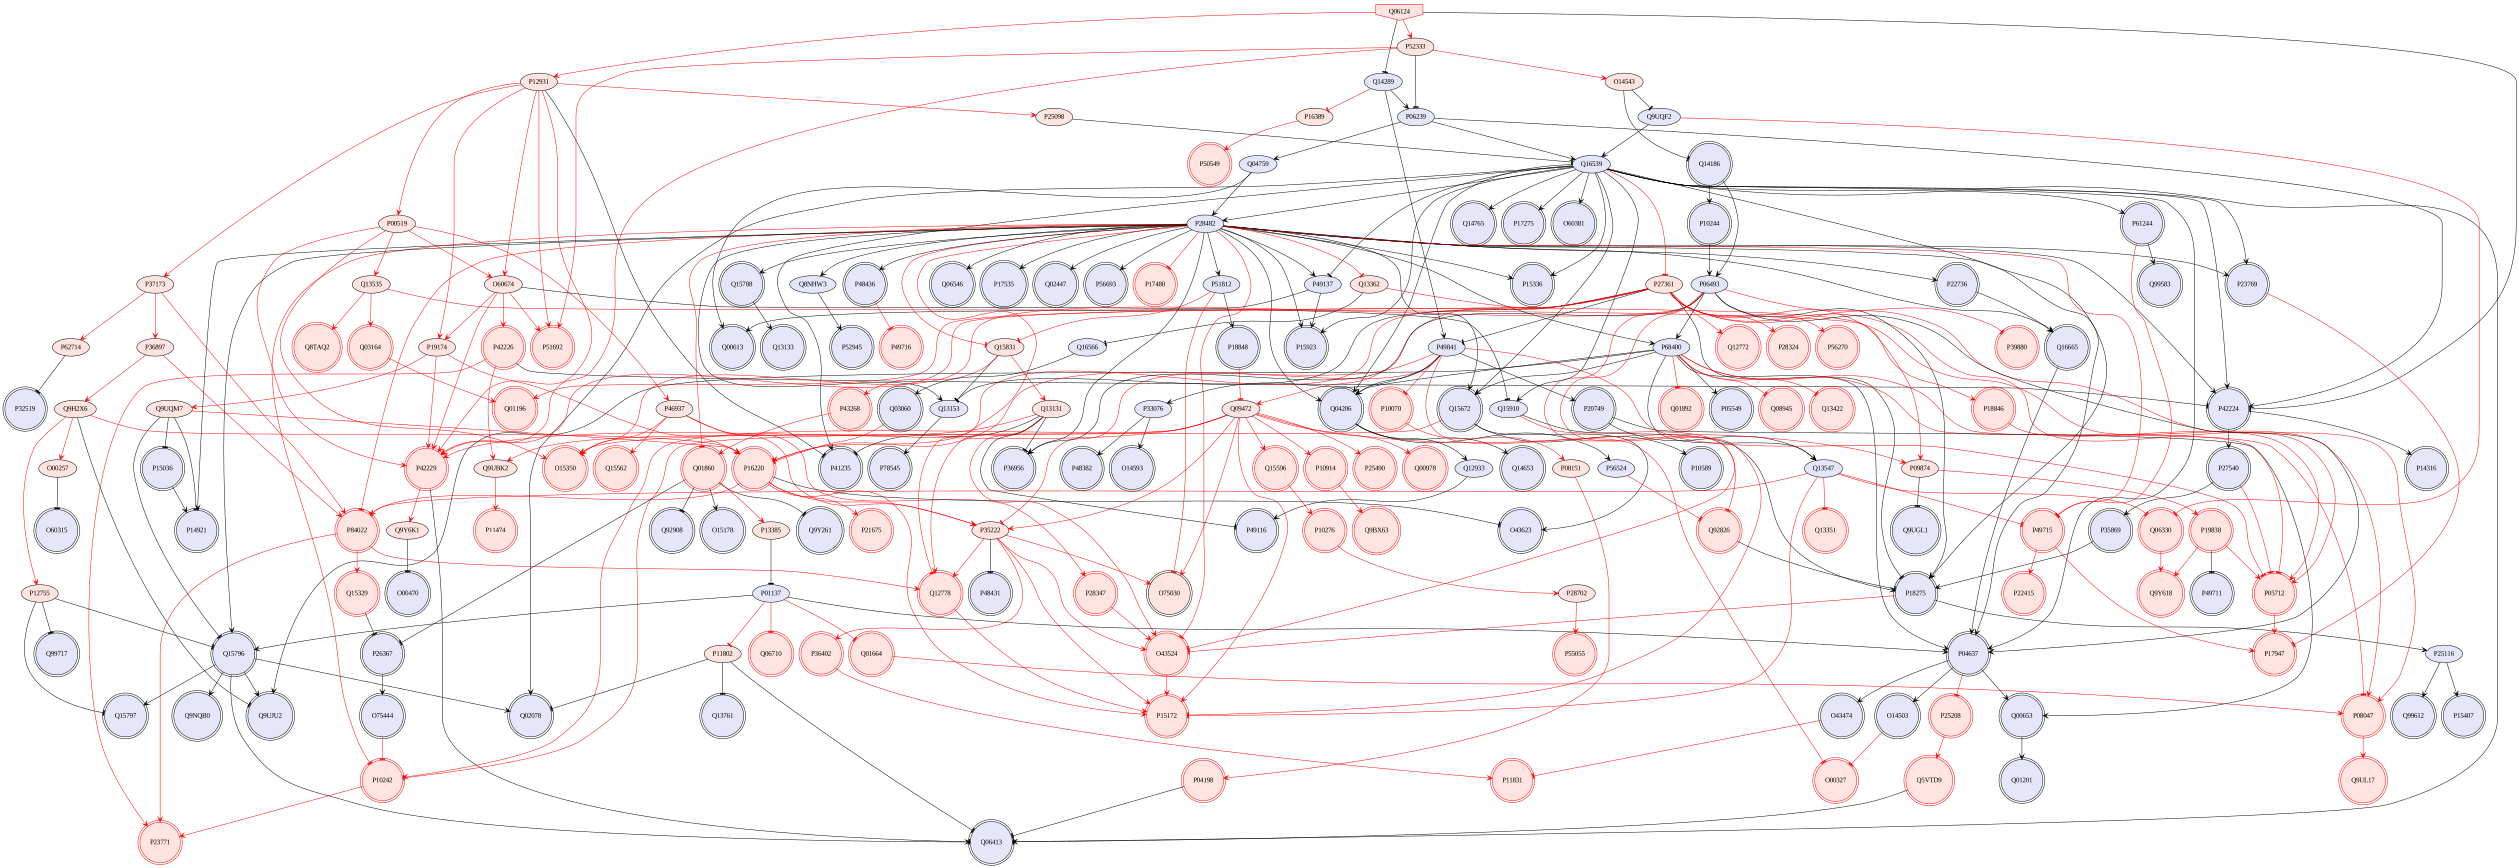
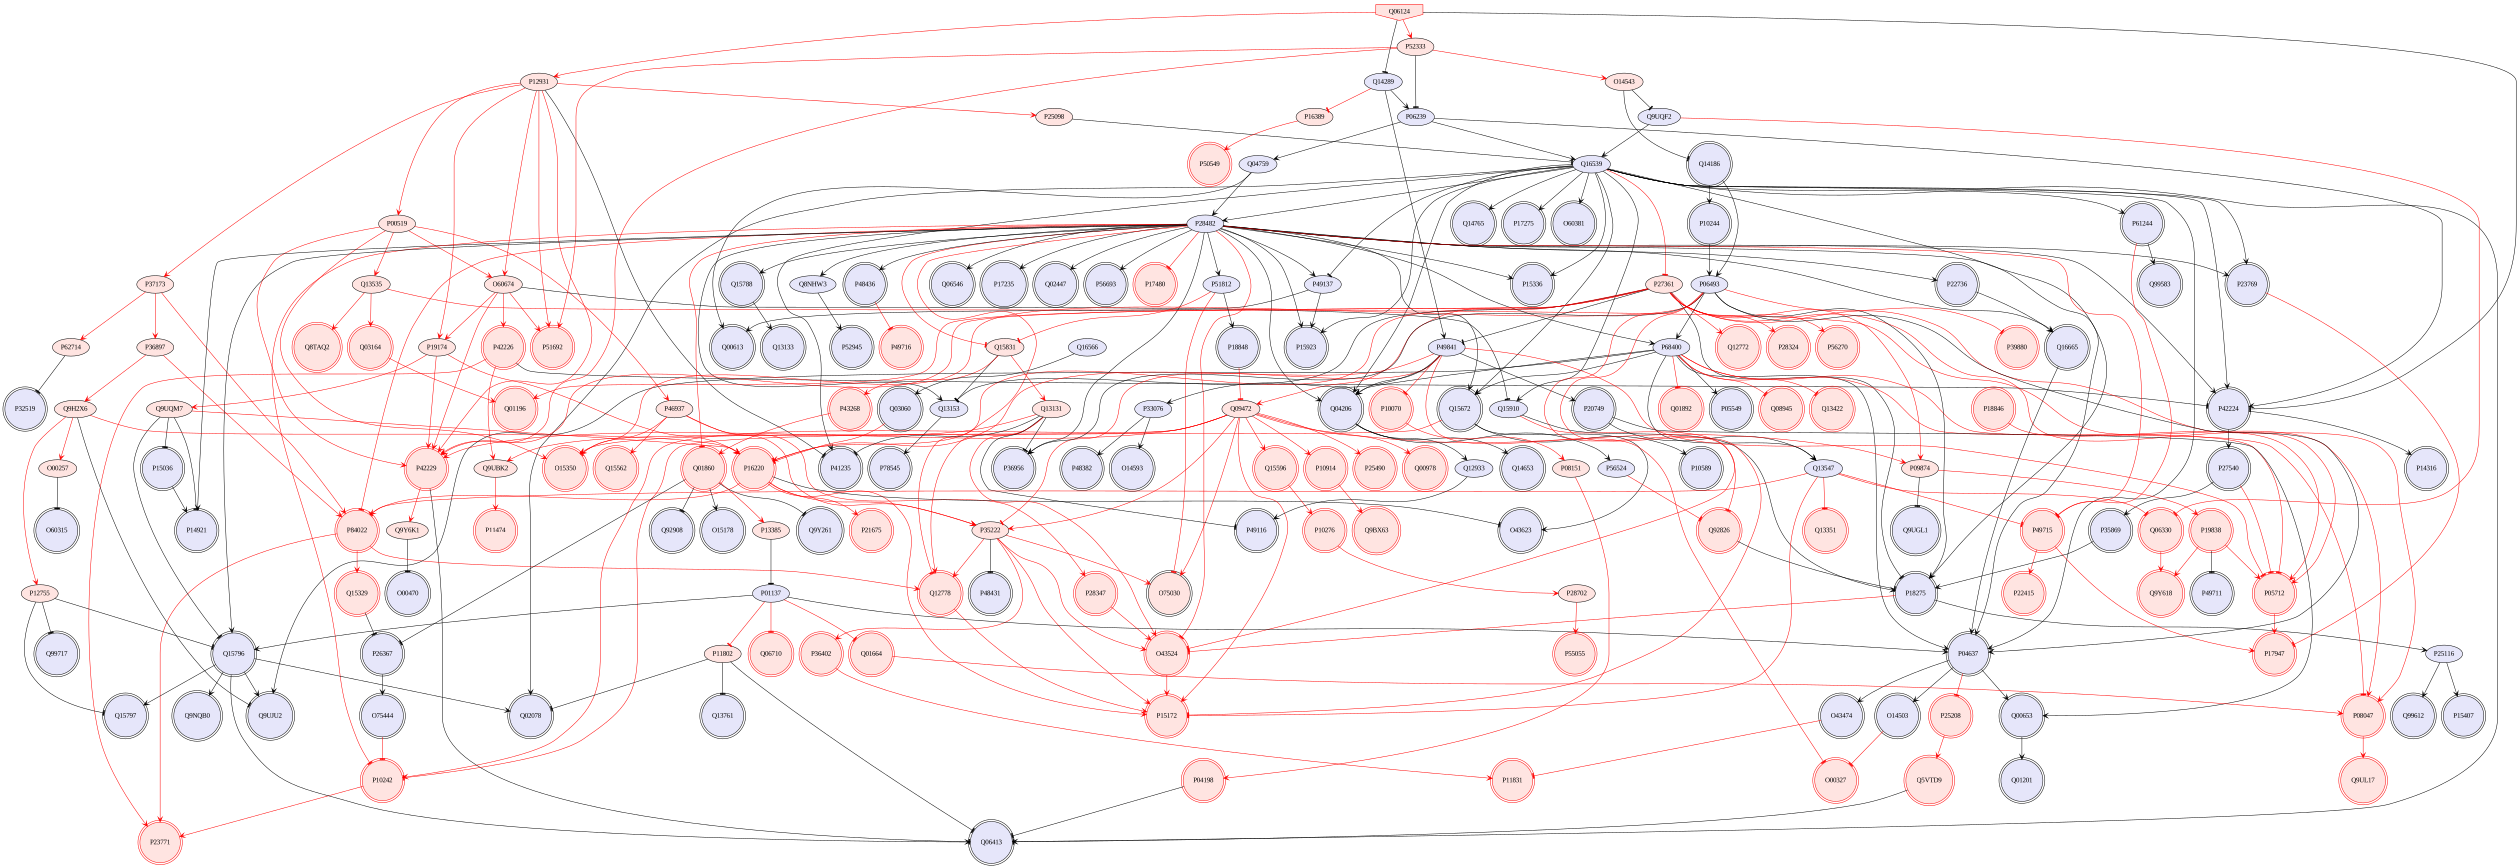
(1004, 284) -> (1004, 284)
(1369, 284) -> none
